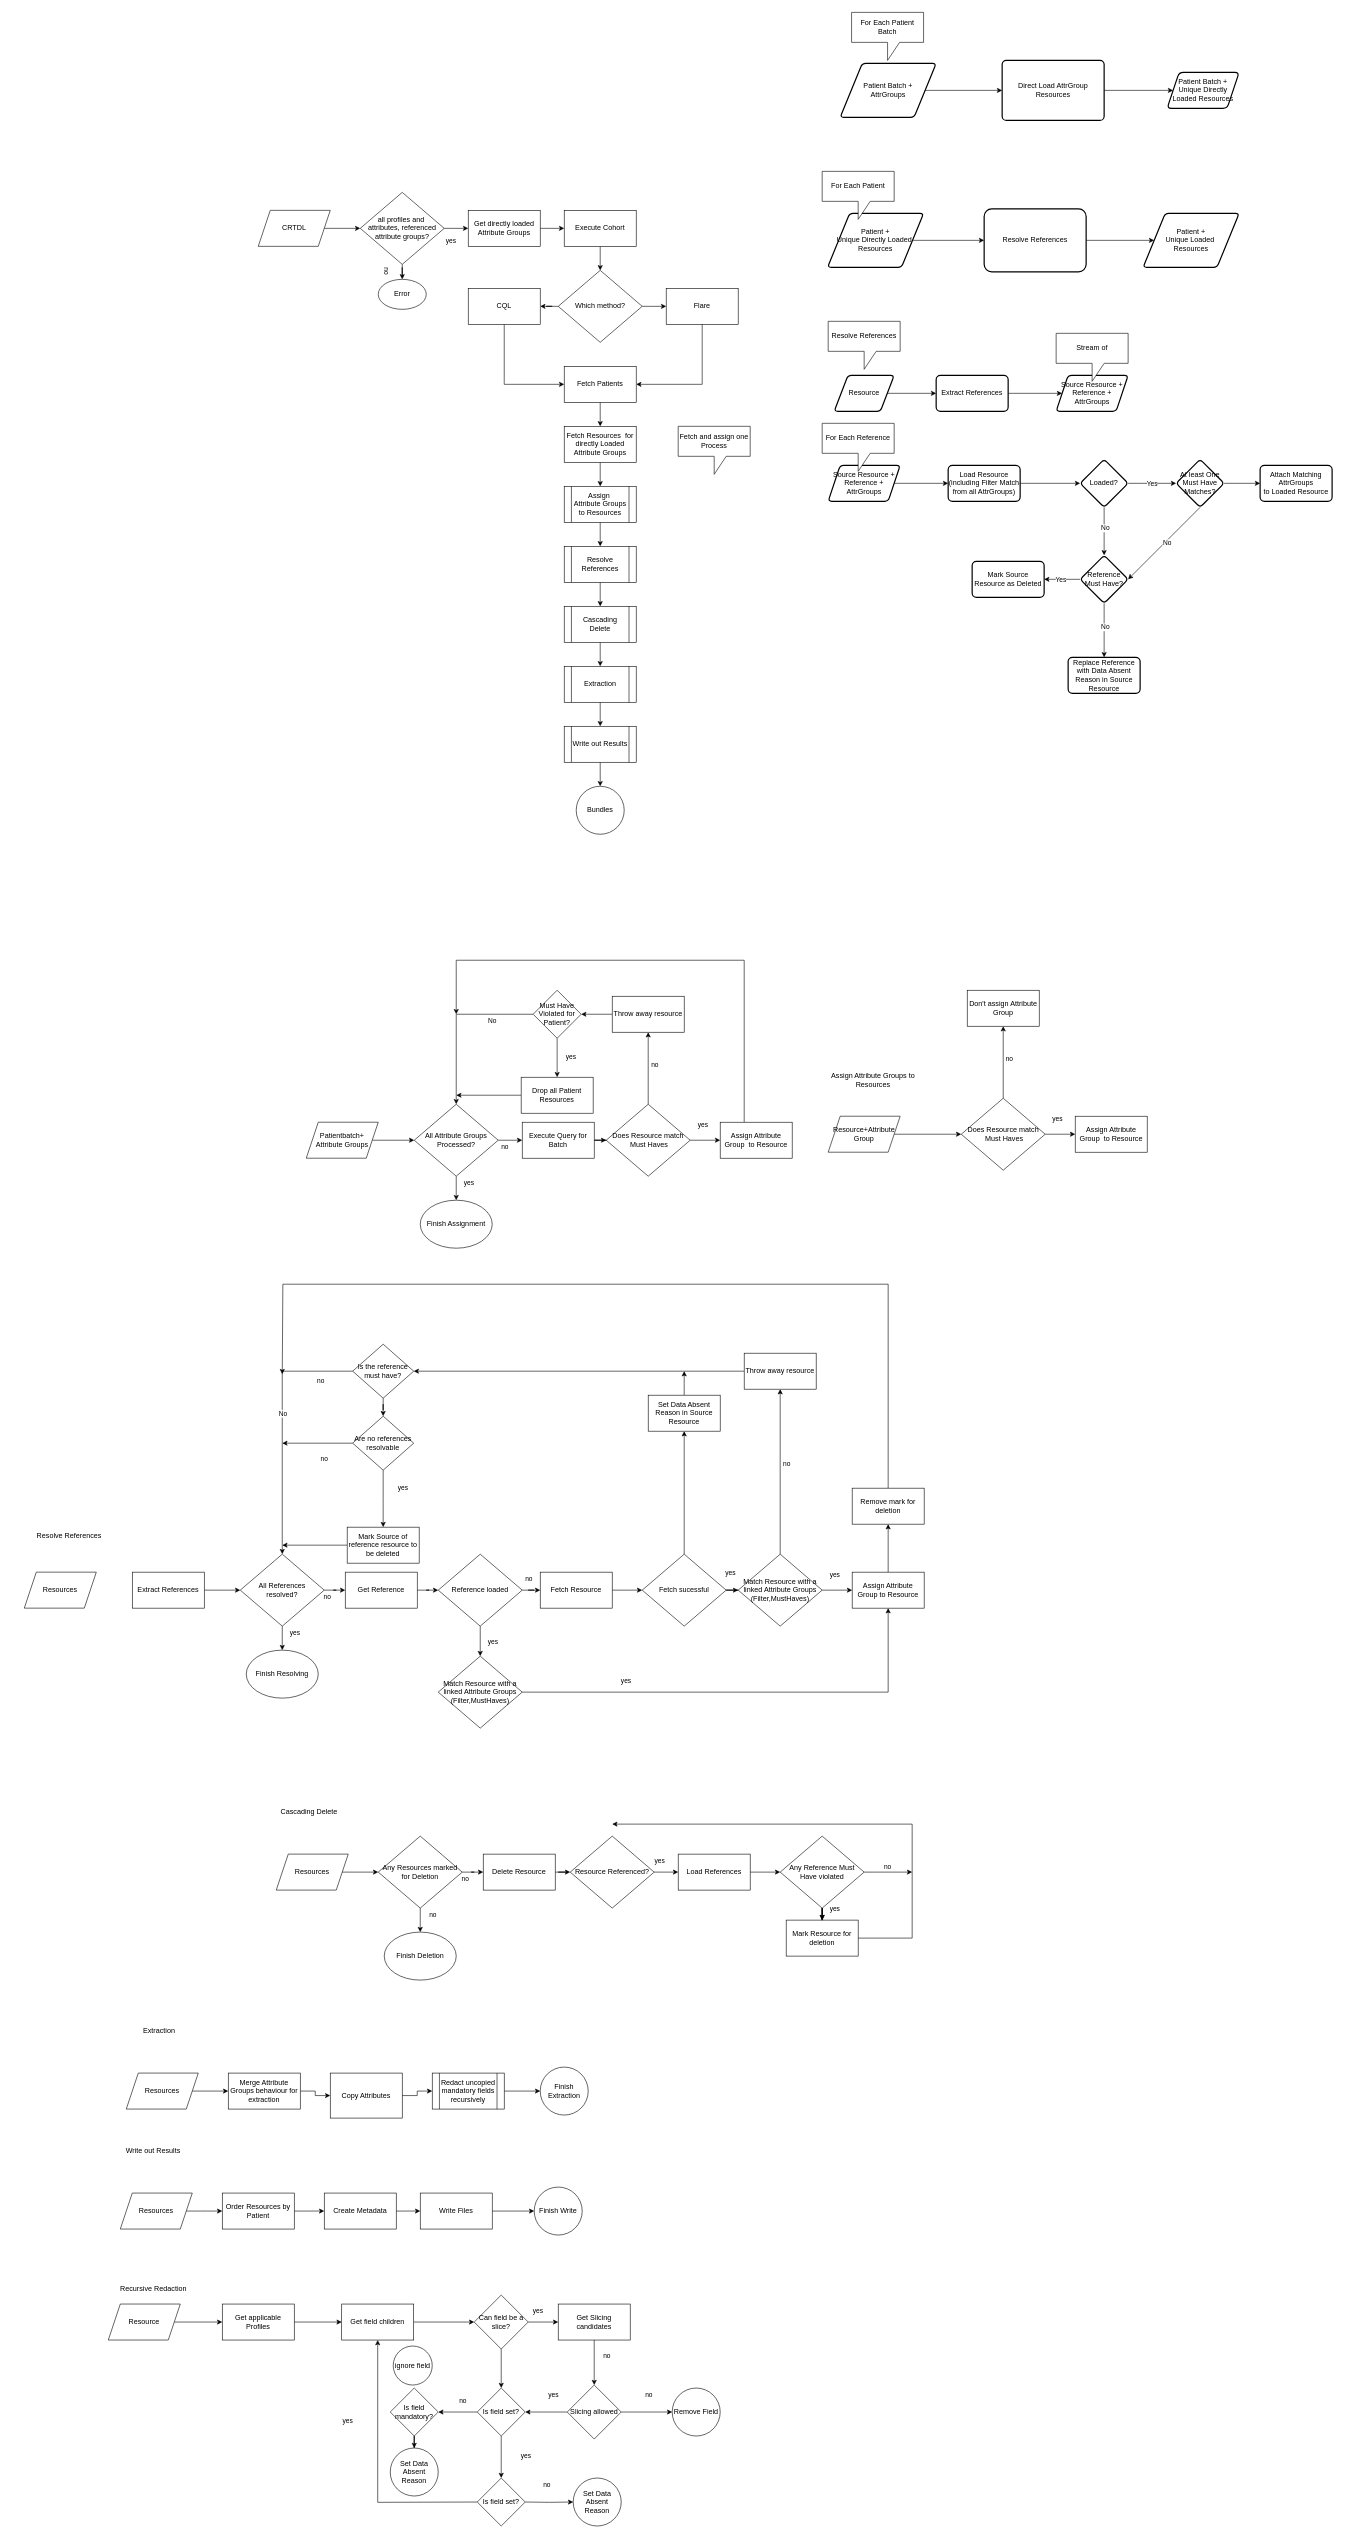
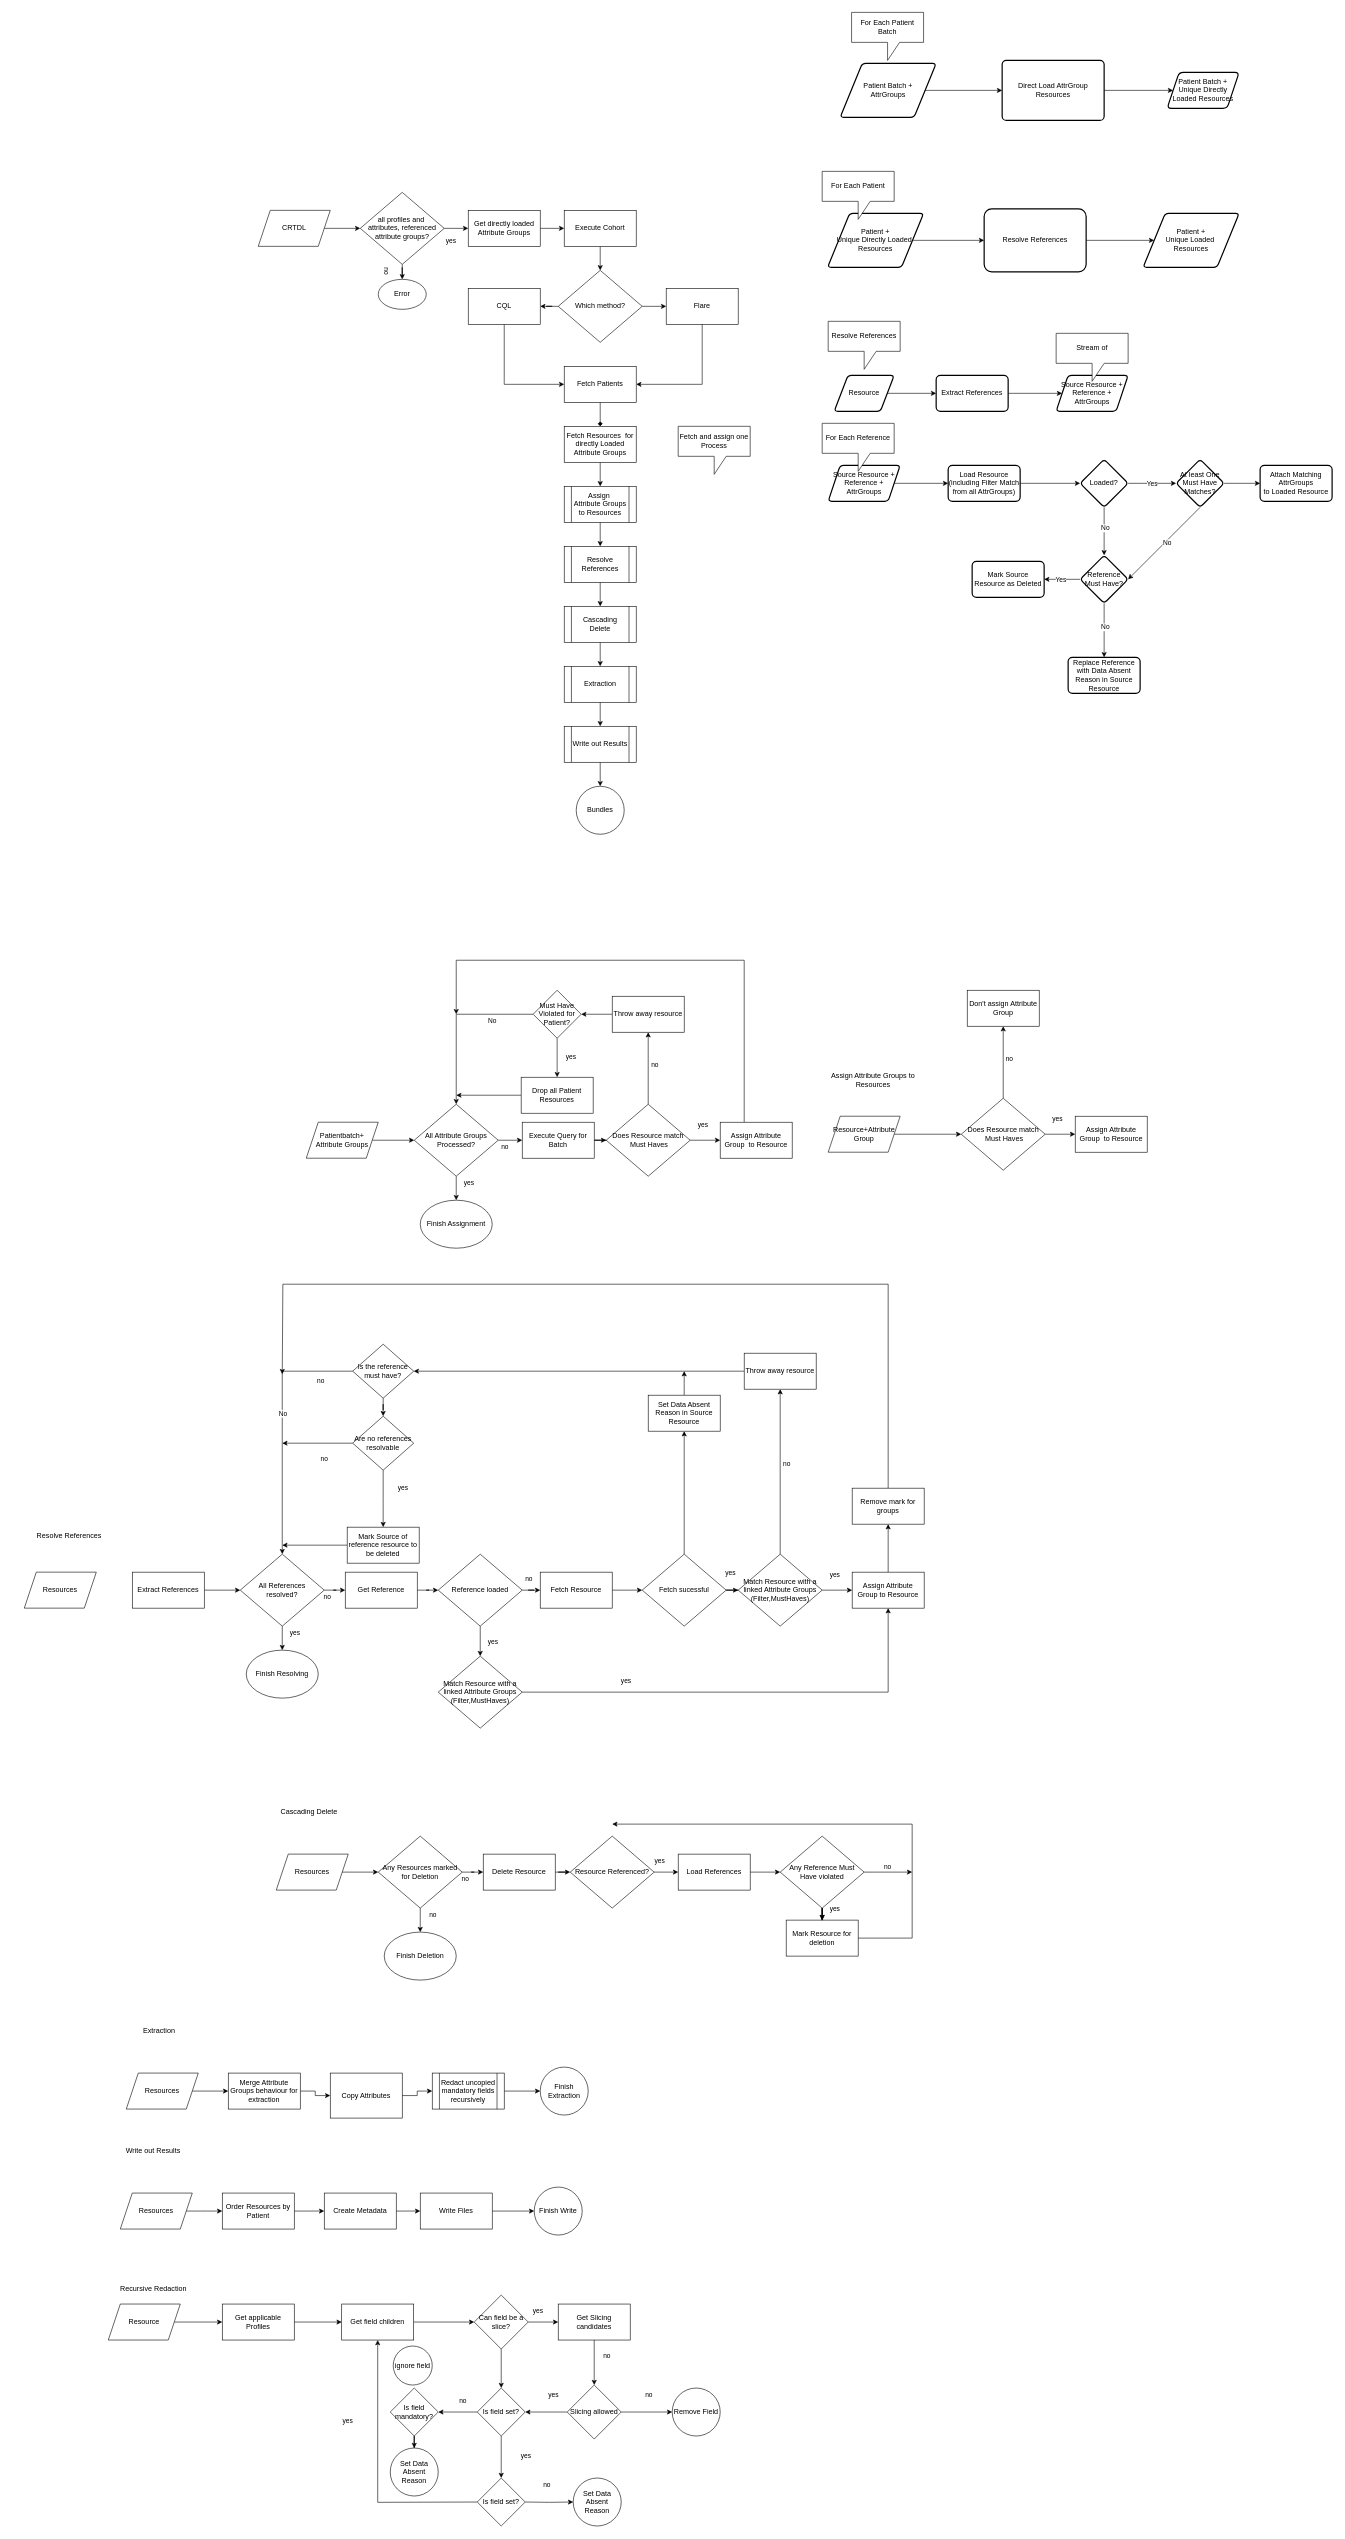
(600, 420) -> (600, 420)
(888, 1506) -> (888, 1506)
